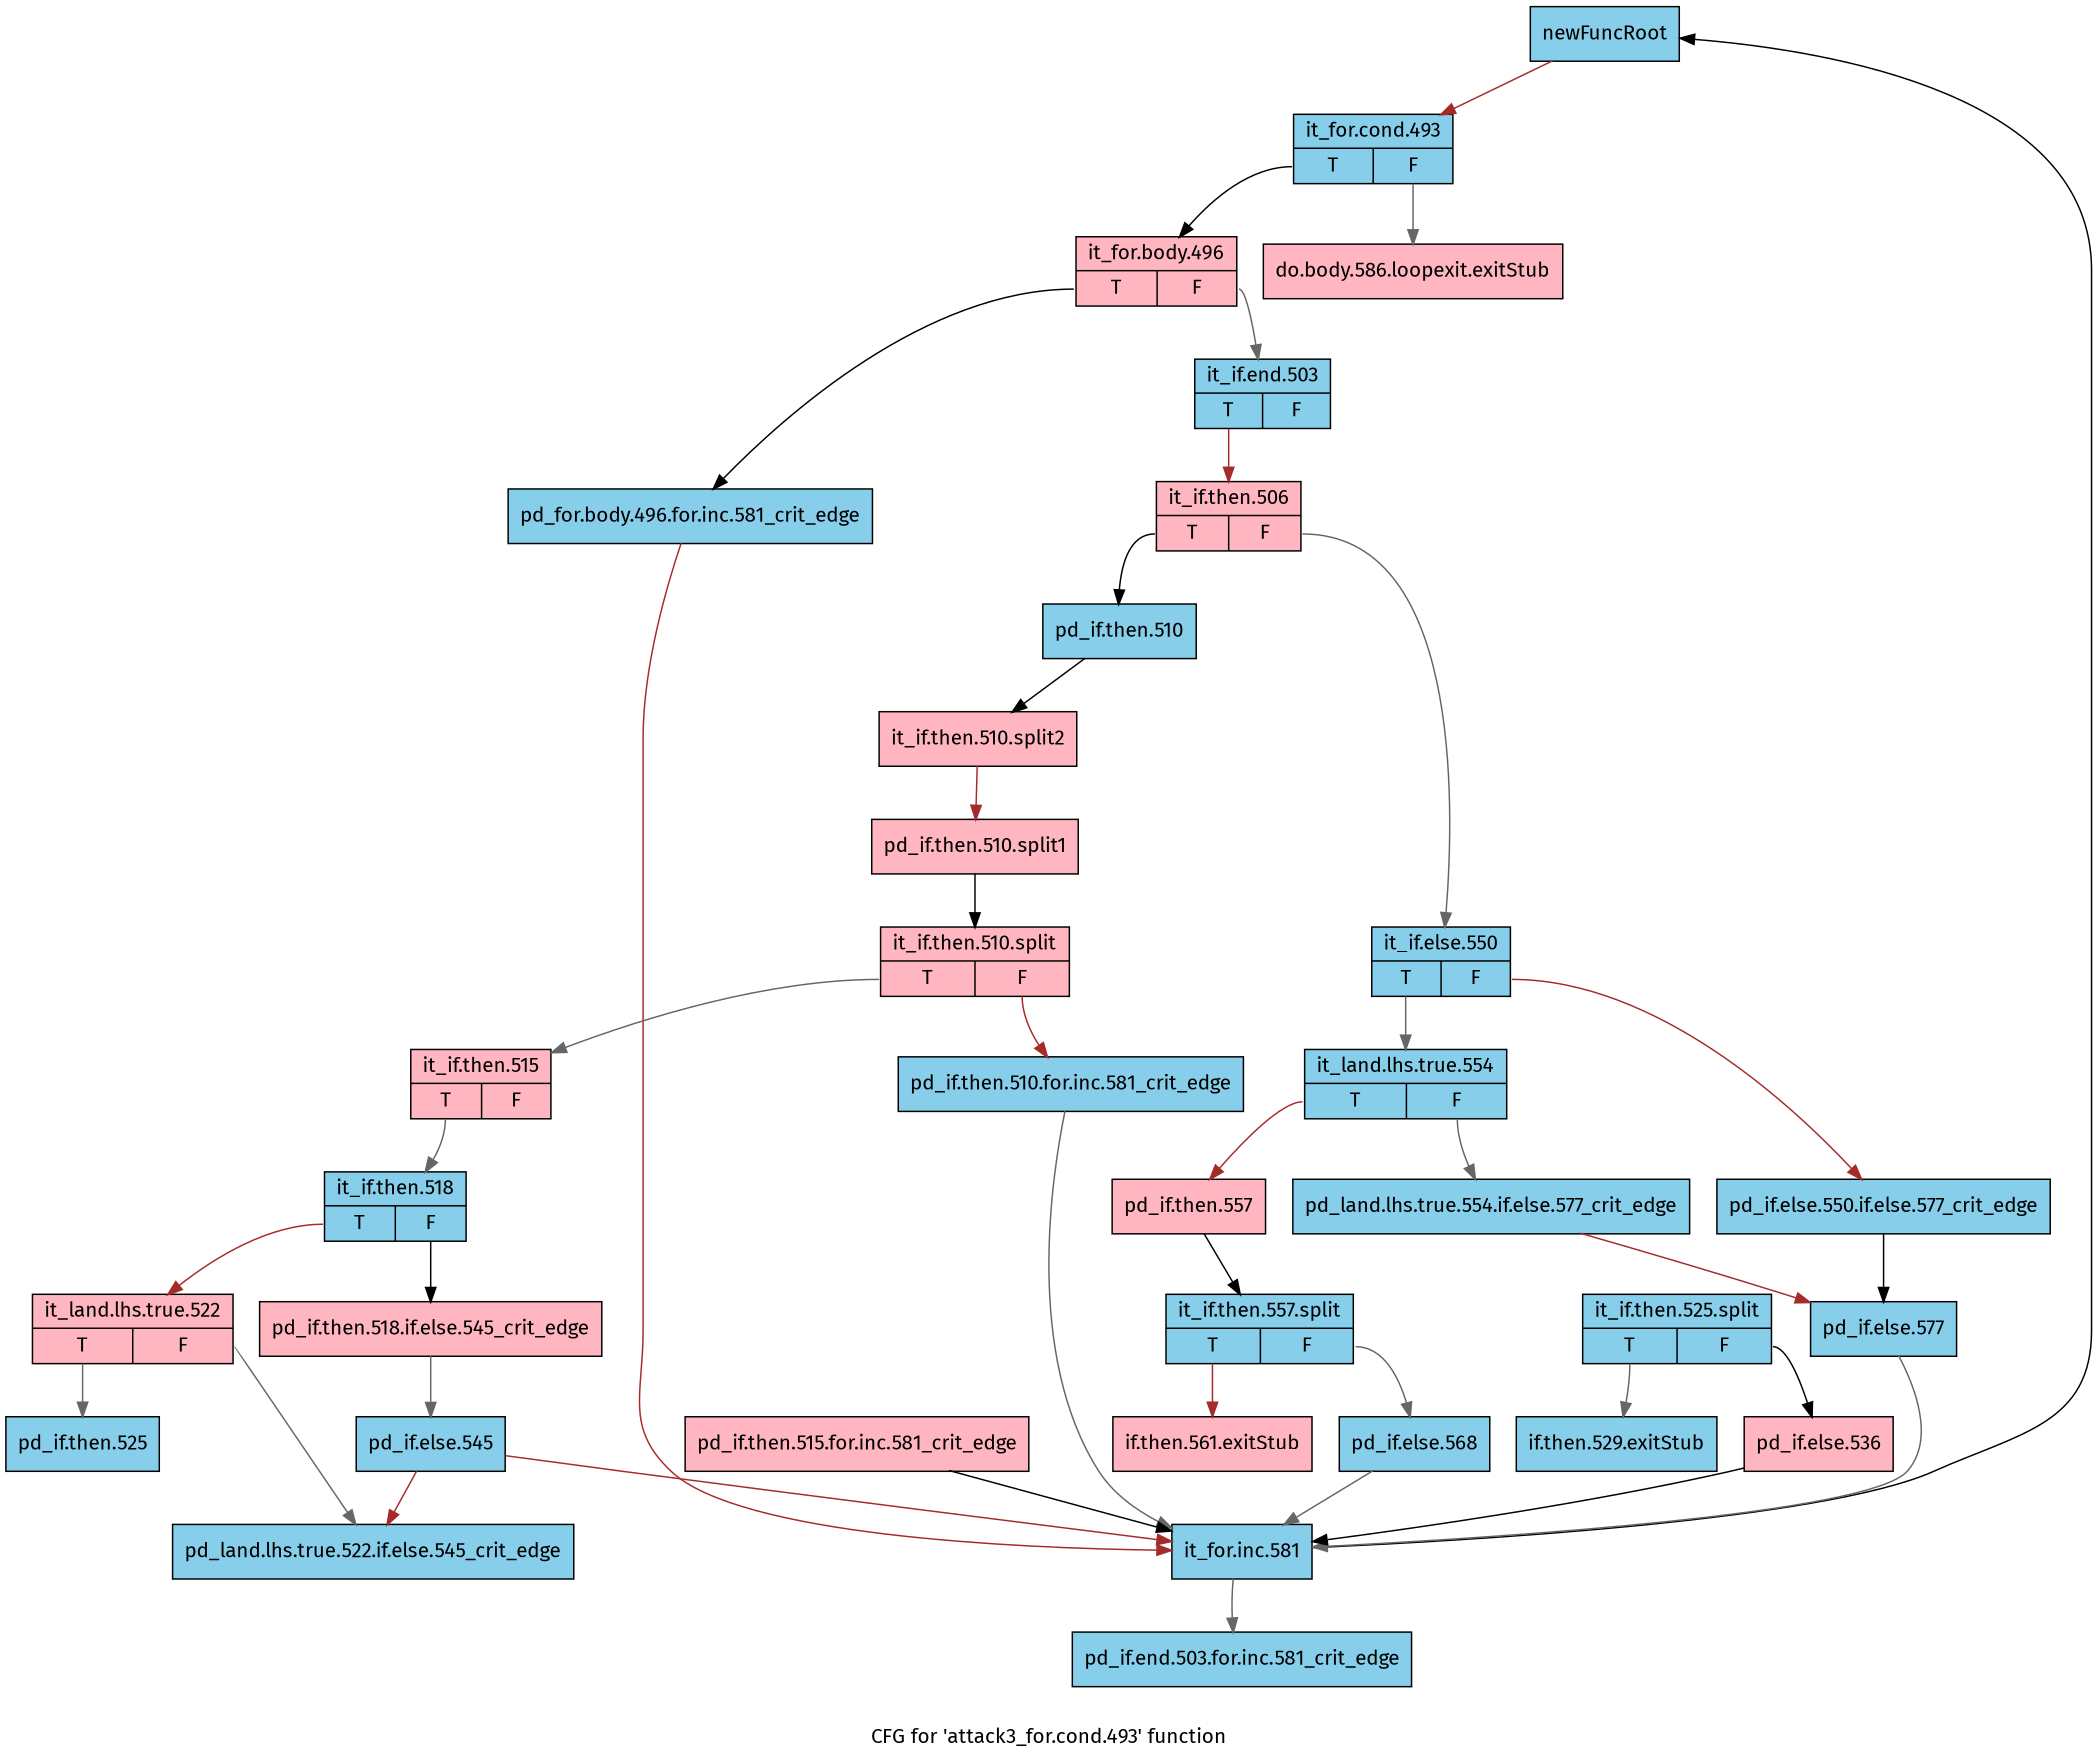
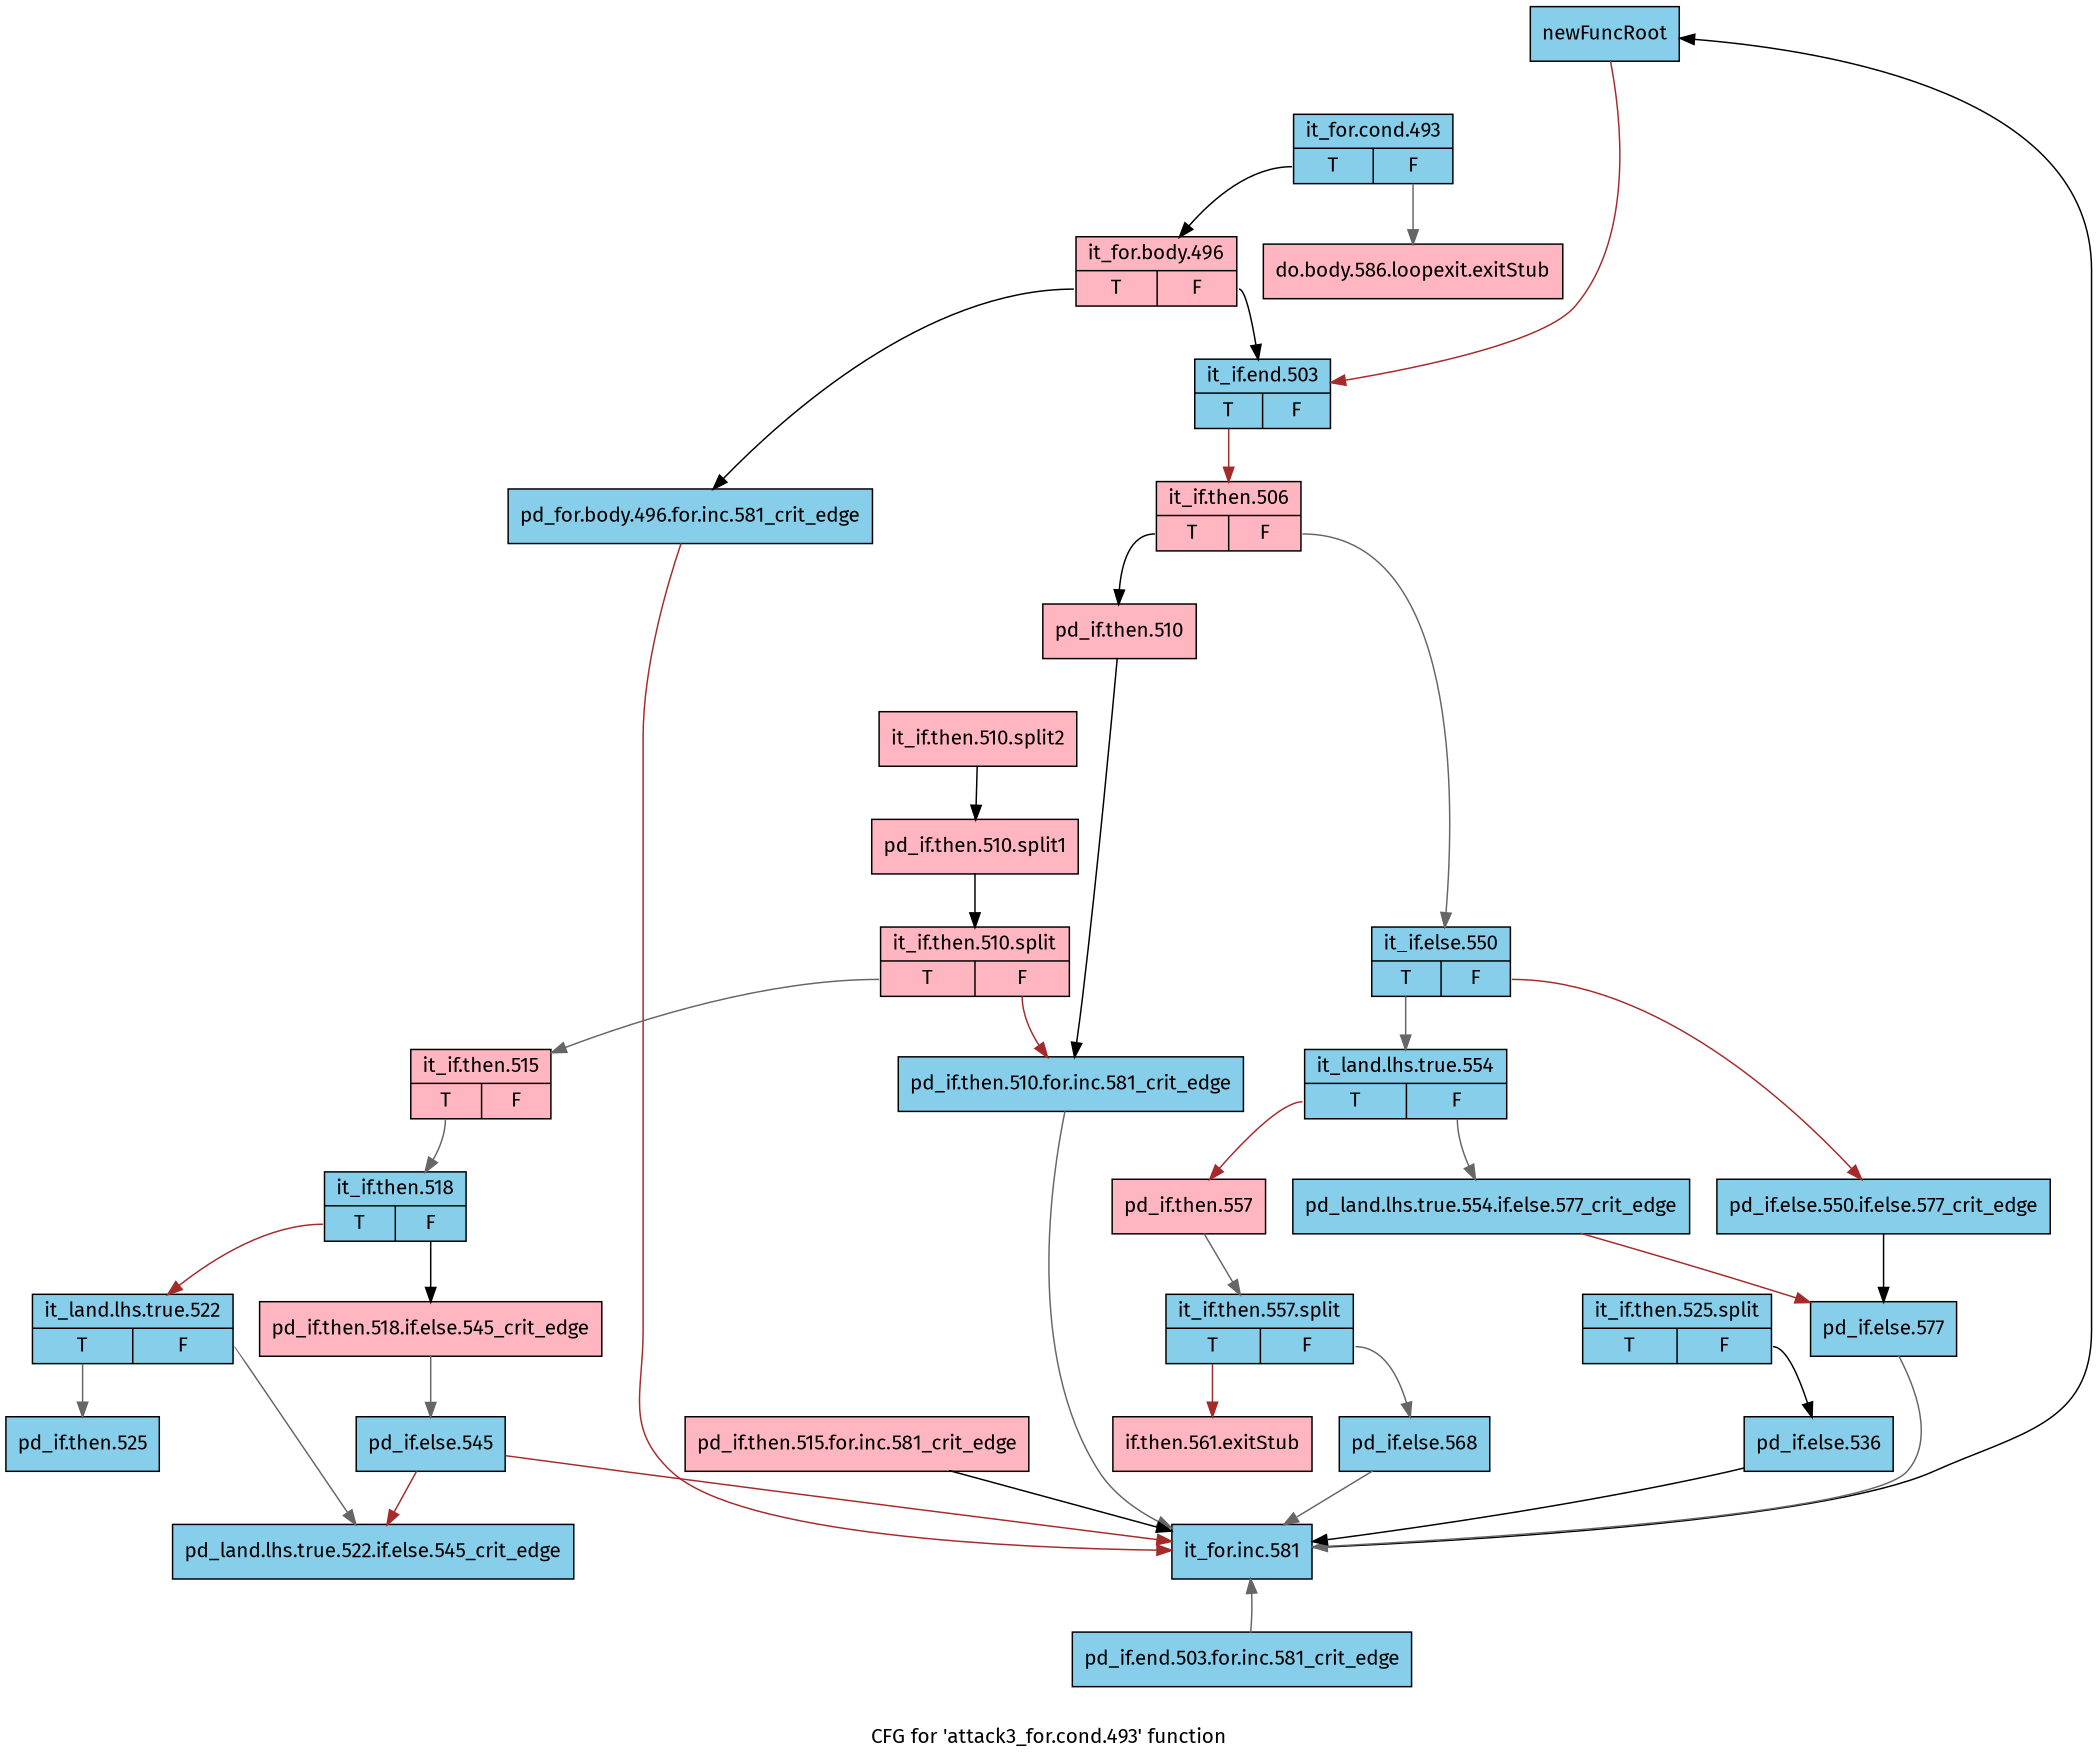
(1503, 85) -> (1579, 301)
(1250, 316) -> (1250, 316)
(1120, 631) -> (1120, 631)
(1055, 681) -> (1099, 850)
(977, 786) -> (977, 786)
(1218, 1258) -> (1218, 1258)
(133, 1329) -> (133, 1329)
(1617, 1444) -> none
(1819, 1444) -> (1819, 1444)
(1232, 1598) -> (1252, 1613)
